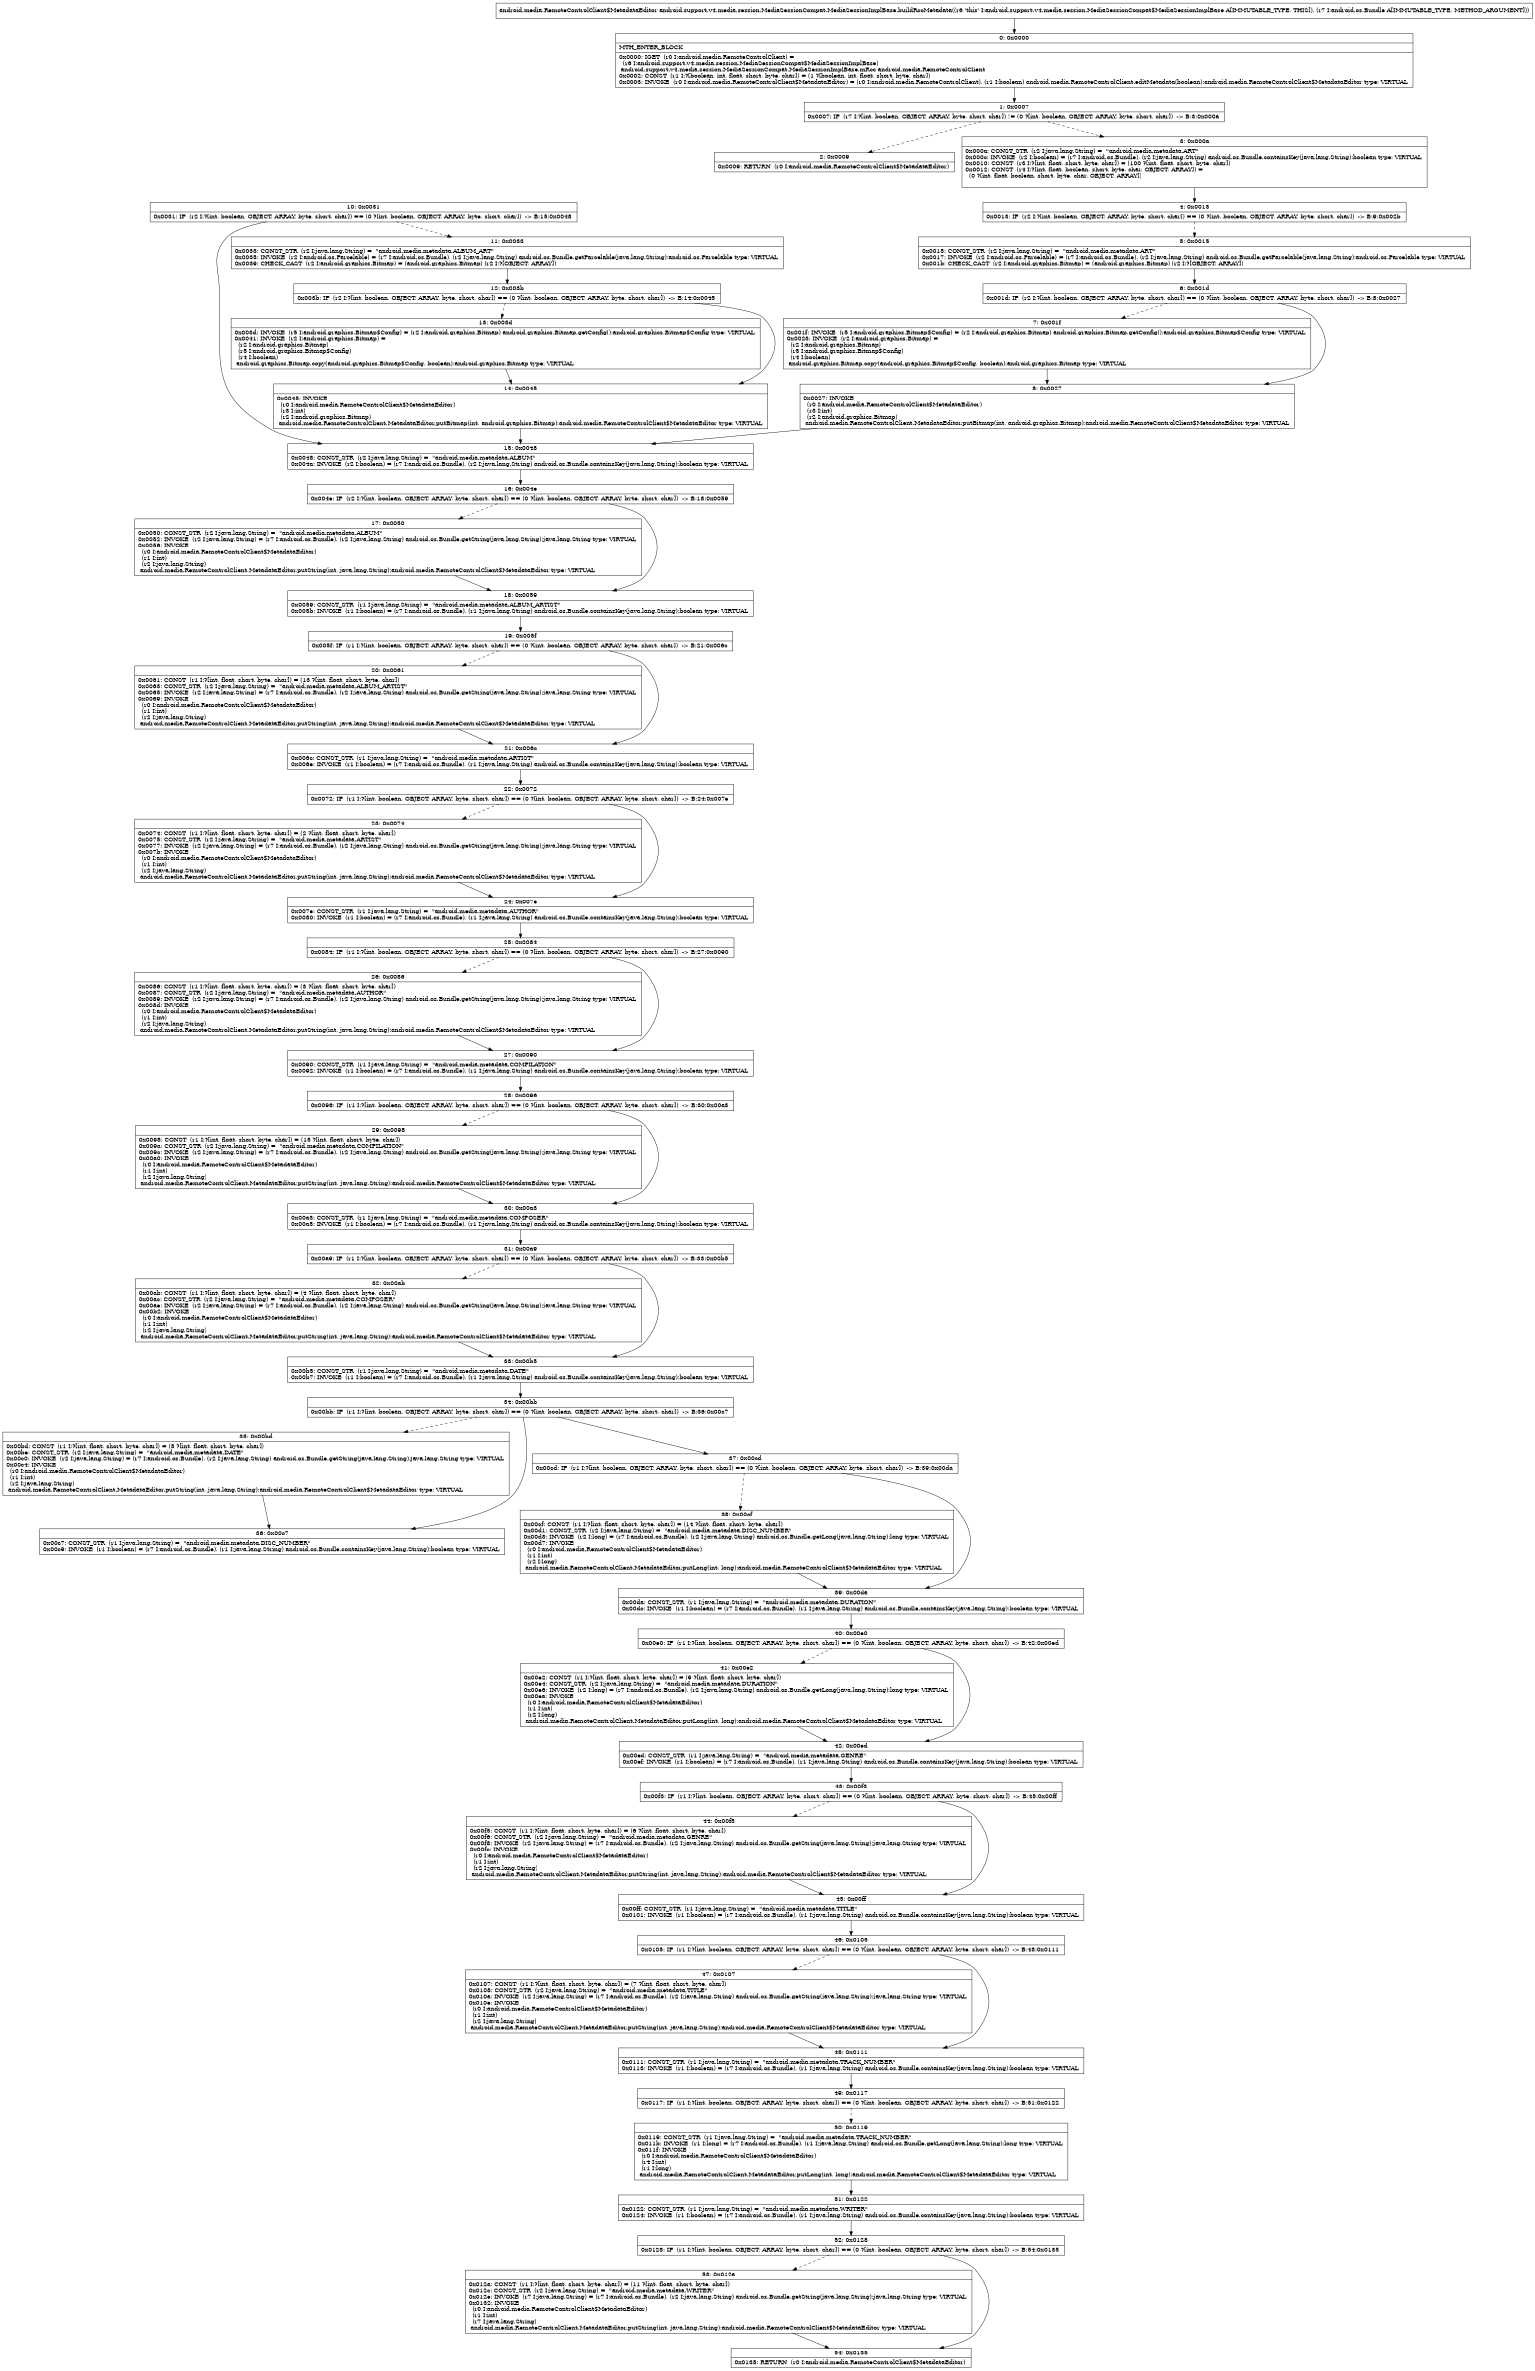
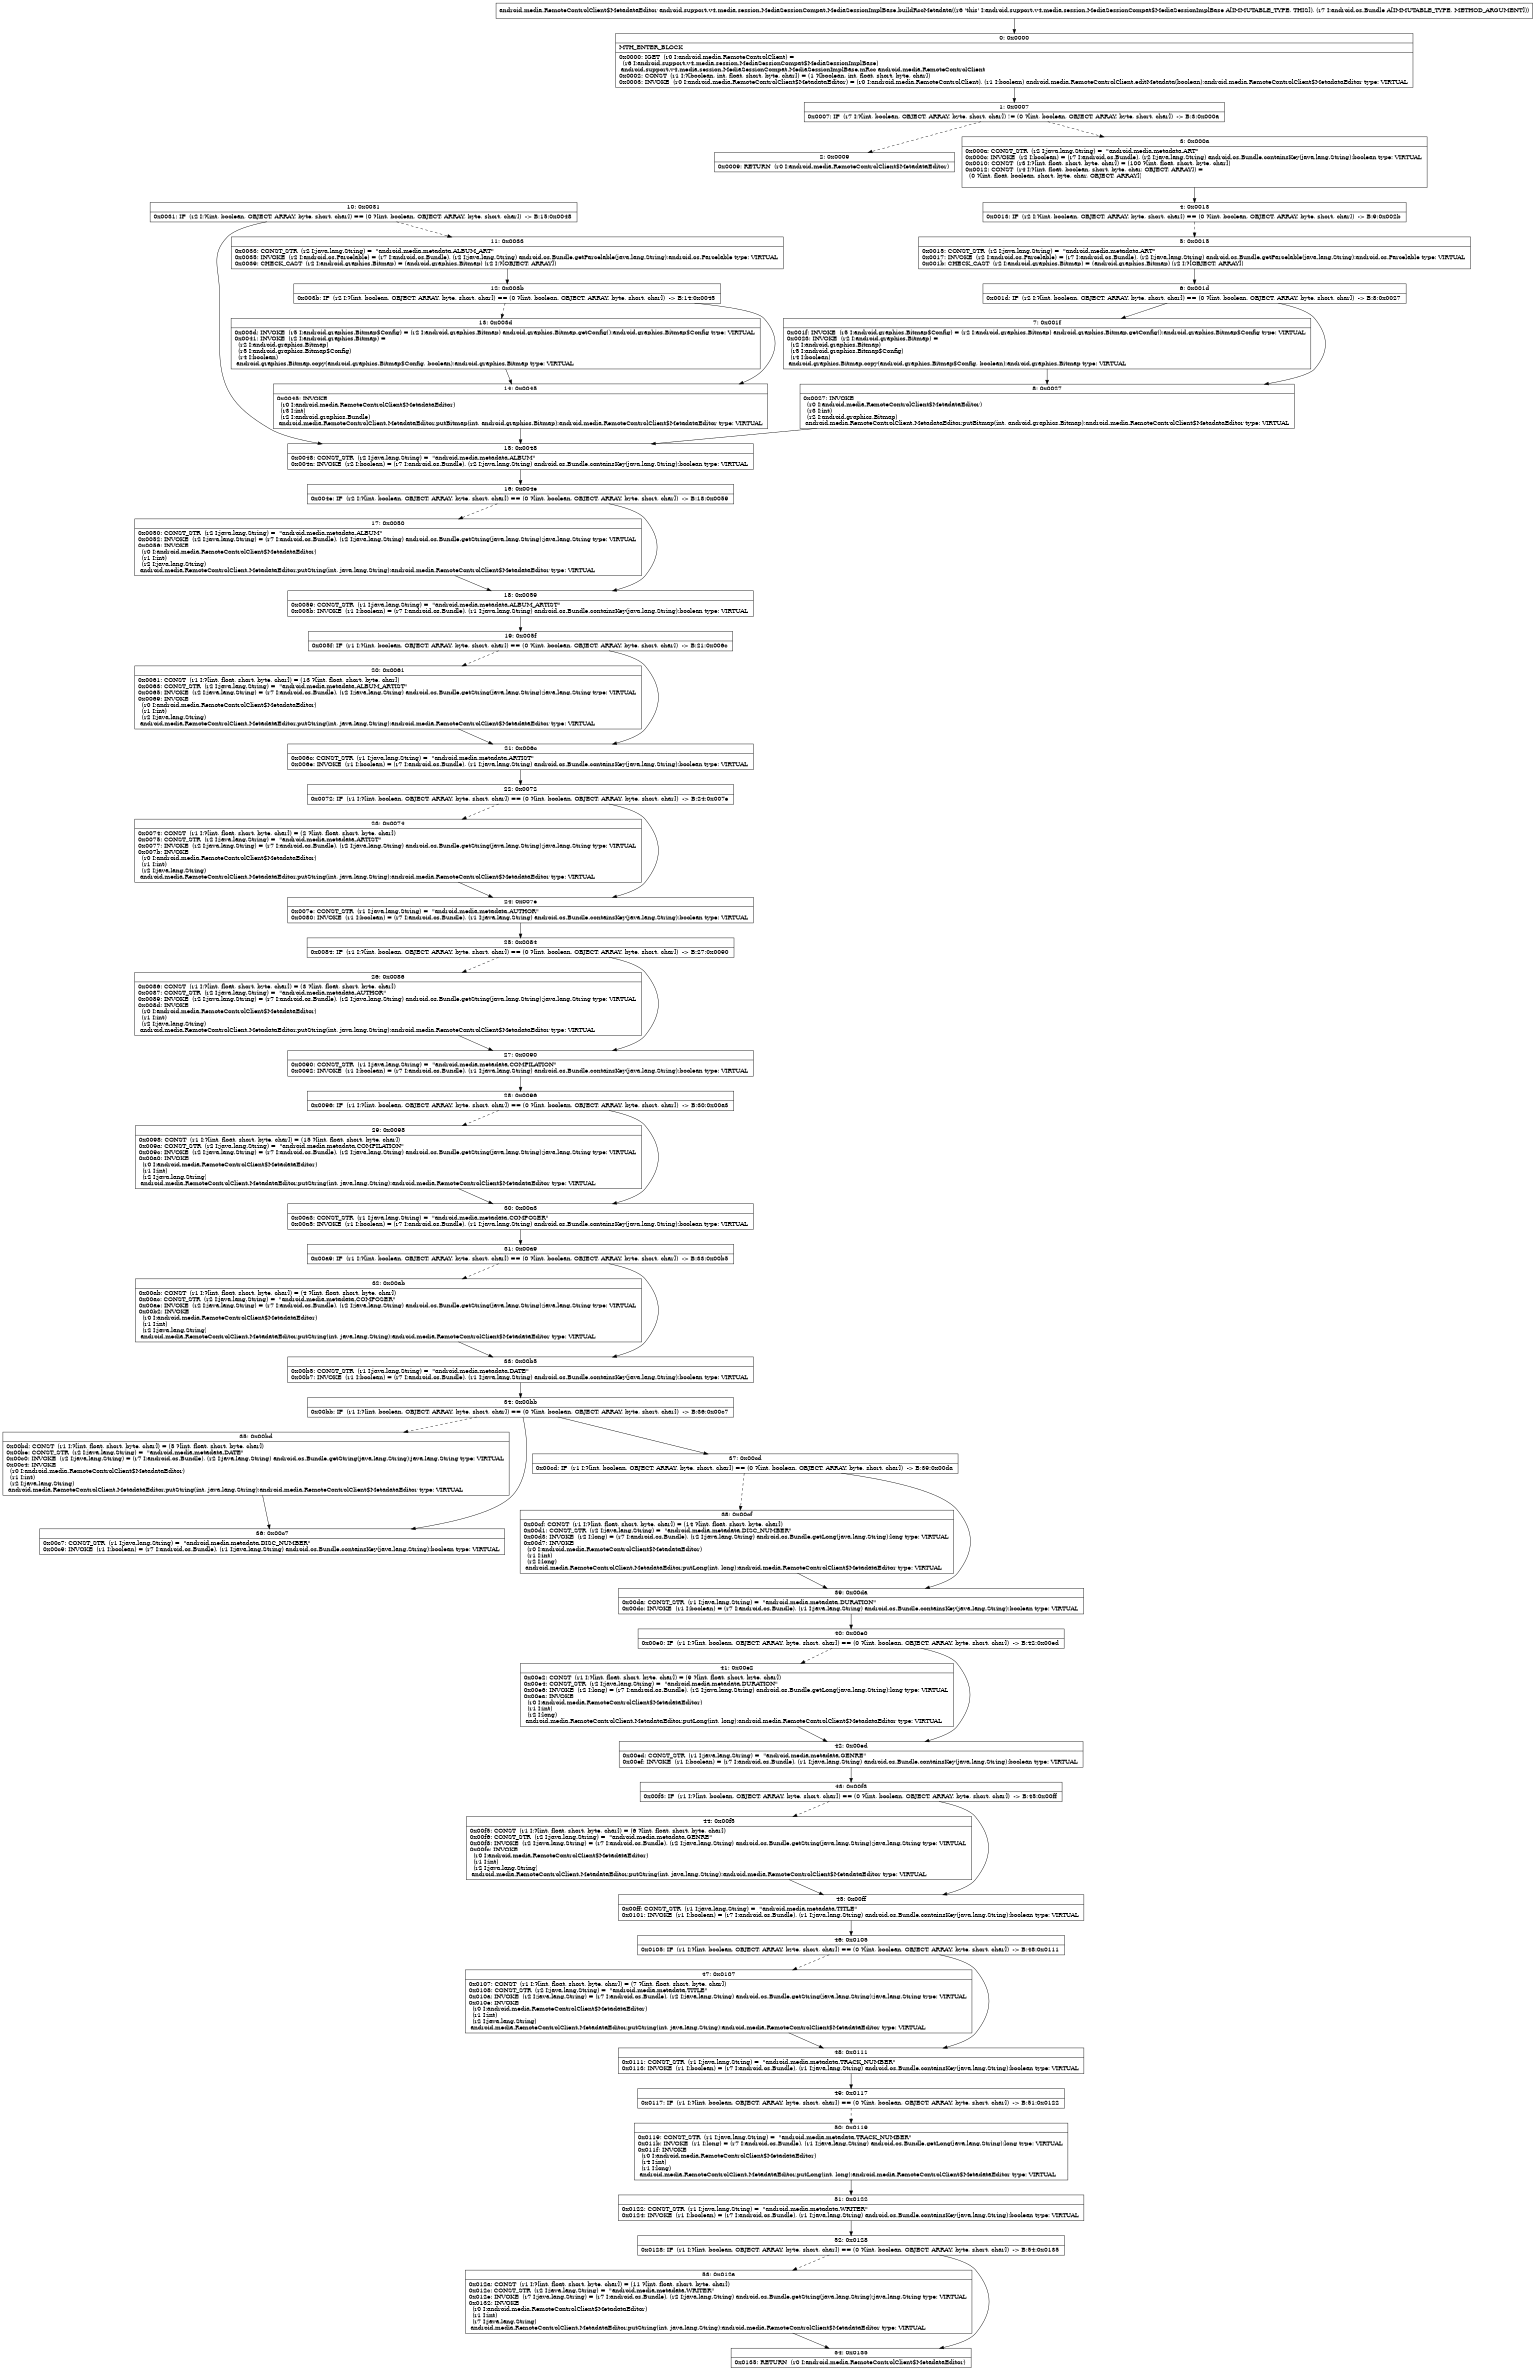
(1146, 310) -> (1146, 310)
(324, 417) -> (324, 417)
